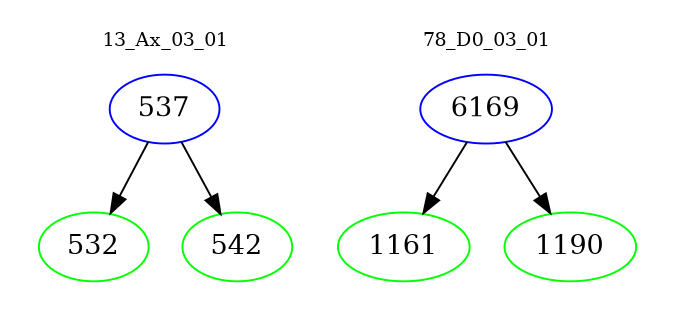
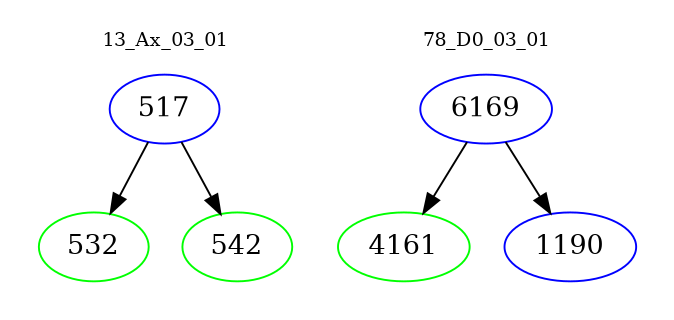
(165, 109) -> (165, 109)
(404, 247) -> (404, 247)
(570, 247) -> (570, 247)
